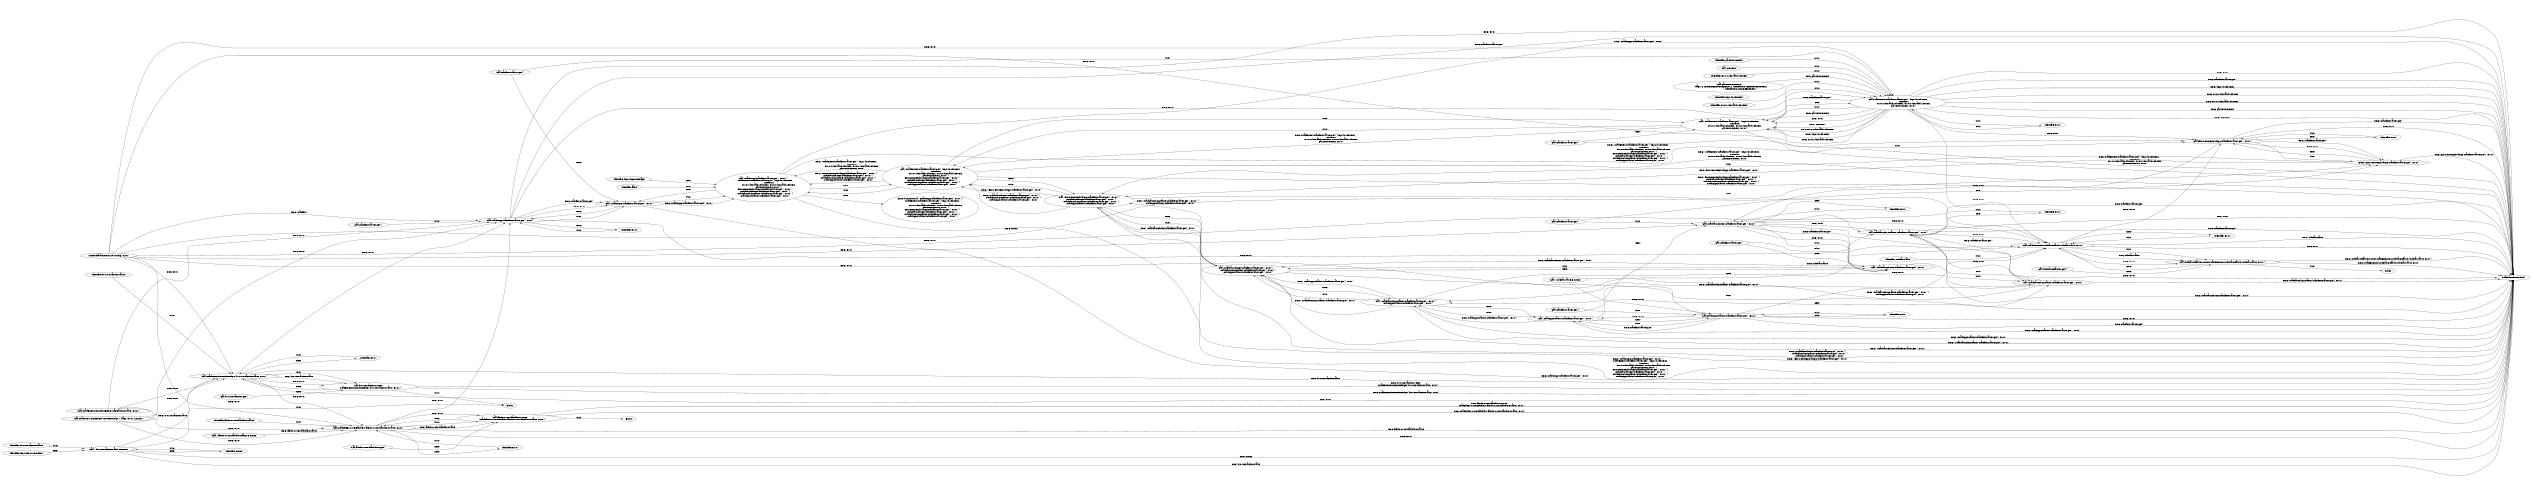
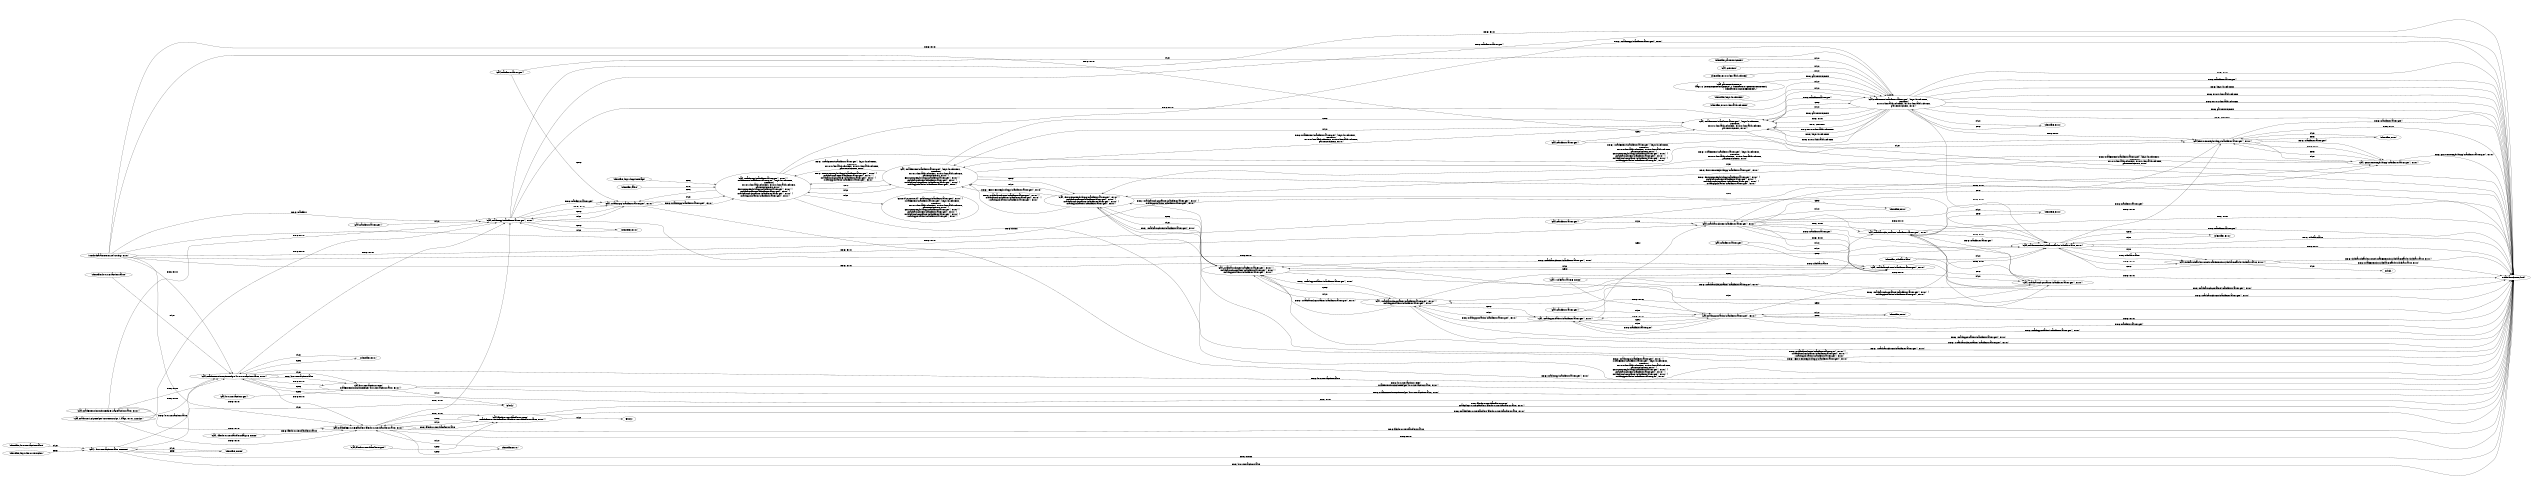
(2389, 163) -> (2389, 163)
(2053, 269) -> none
(2296, 282) -> (2202, 289)
(234, 420) -> none
